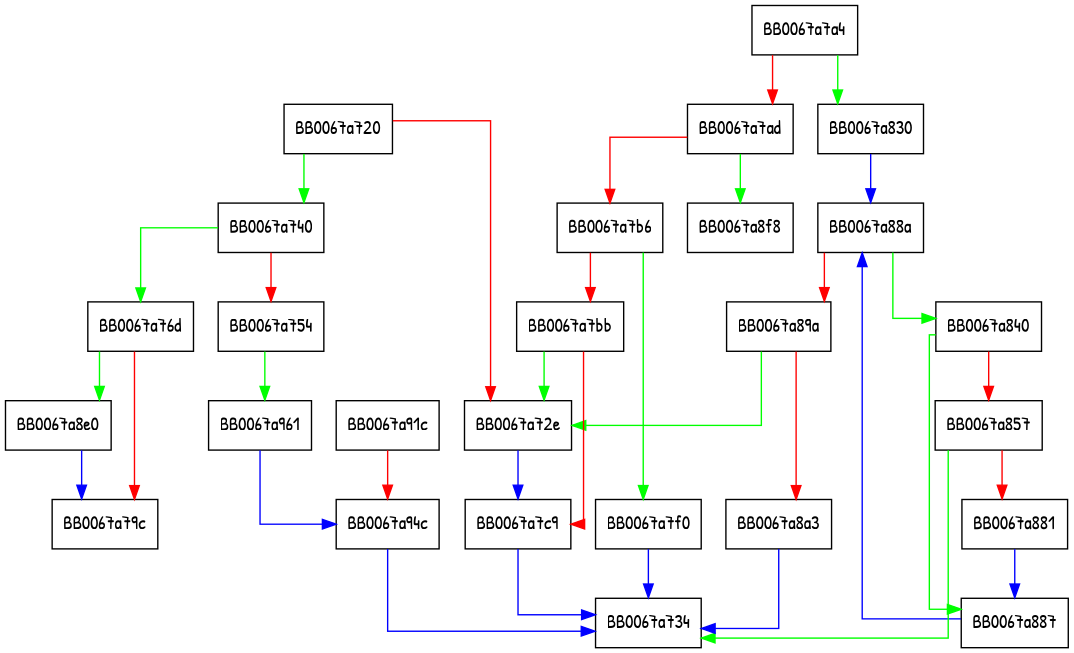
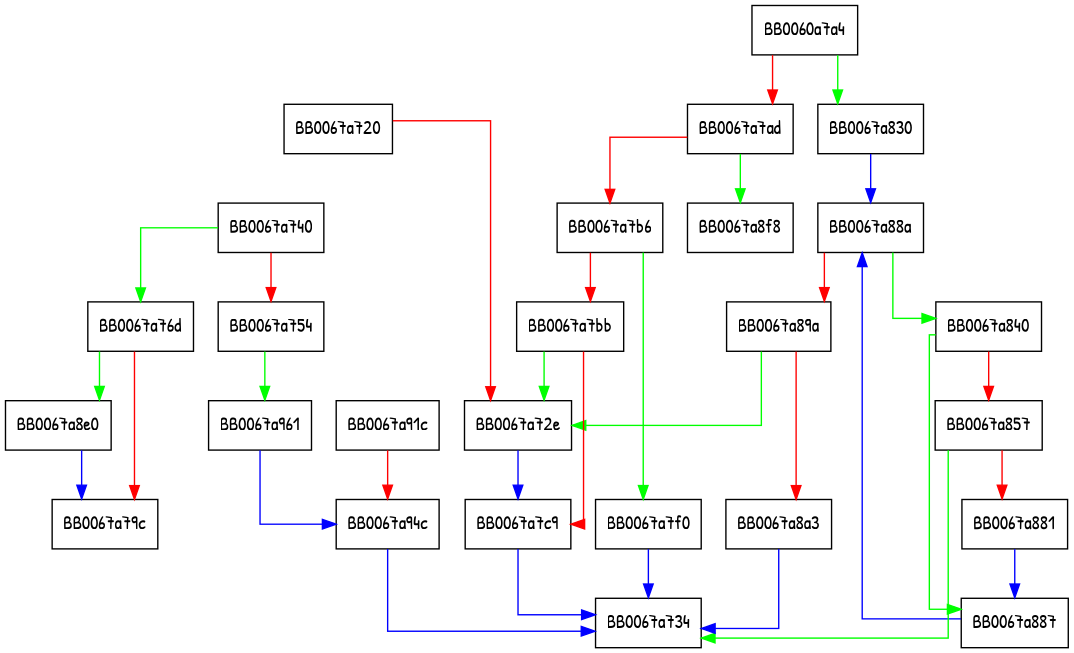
(805, 30) -> (805, 30)
(304, 171) -> none
